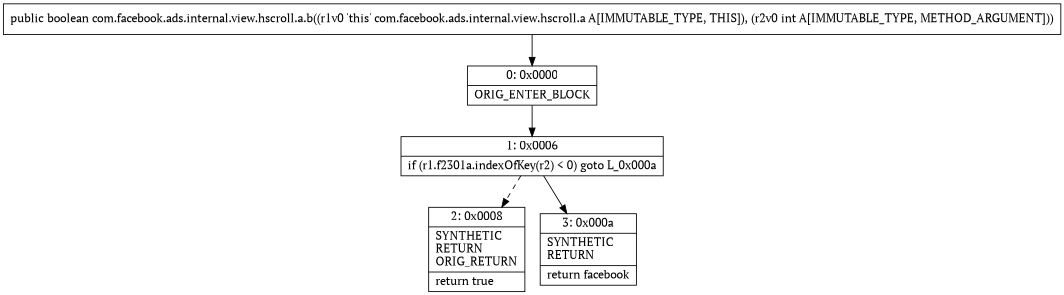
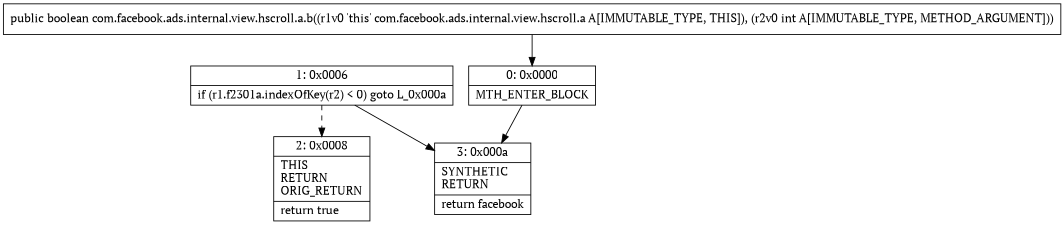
(532, 95) -> (532, 95)
(532, 117) -> (514, 120)
(469, 236) -> (295, 166)
